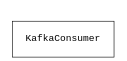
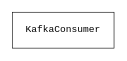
(63, 39) -> (63, 30)
